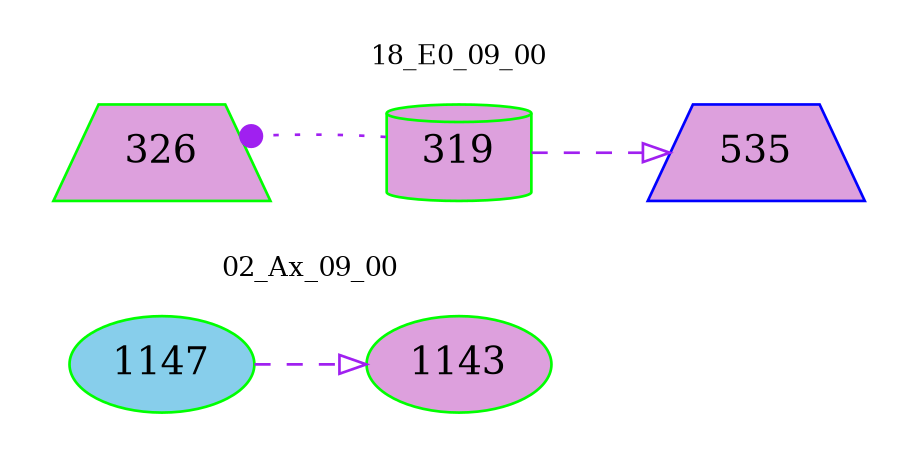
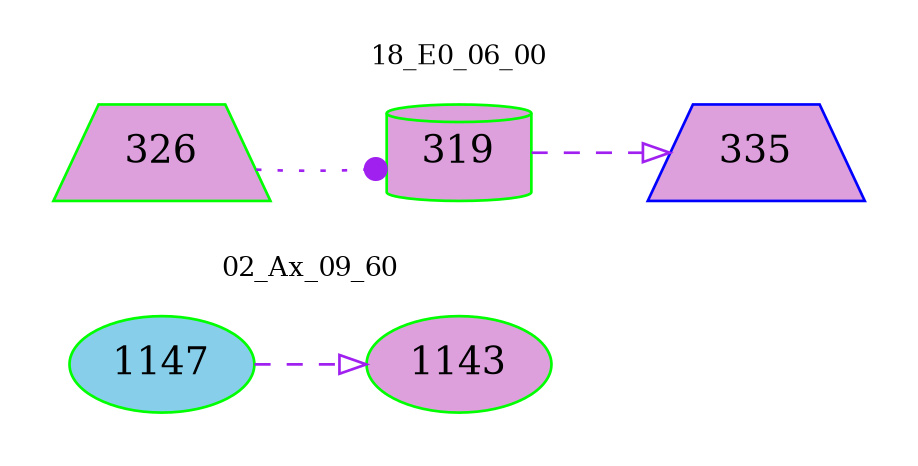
(459, 58) -> (459, 58)
(324, 135) -> (310, 171)
(756, 153) -> (756, 153)
(310, 269) -> (310, 269)
